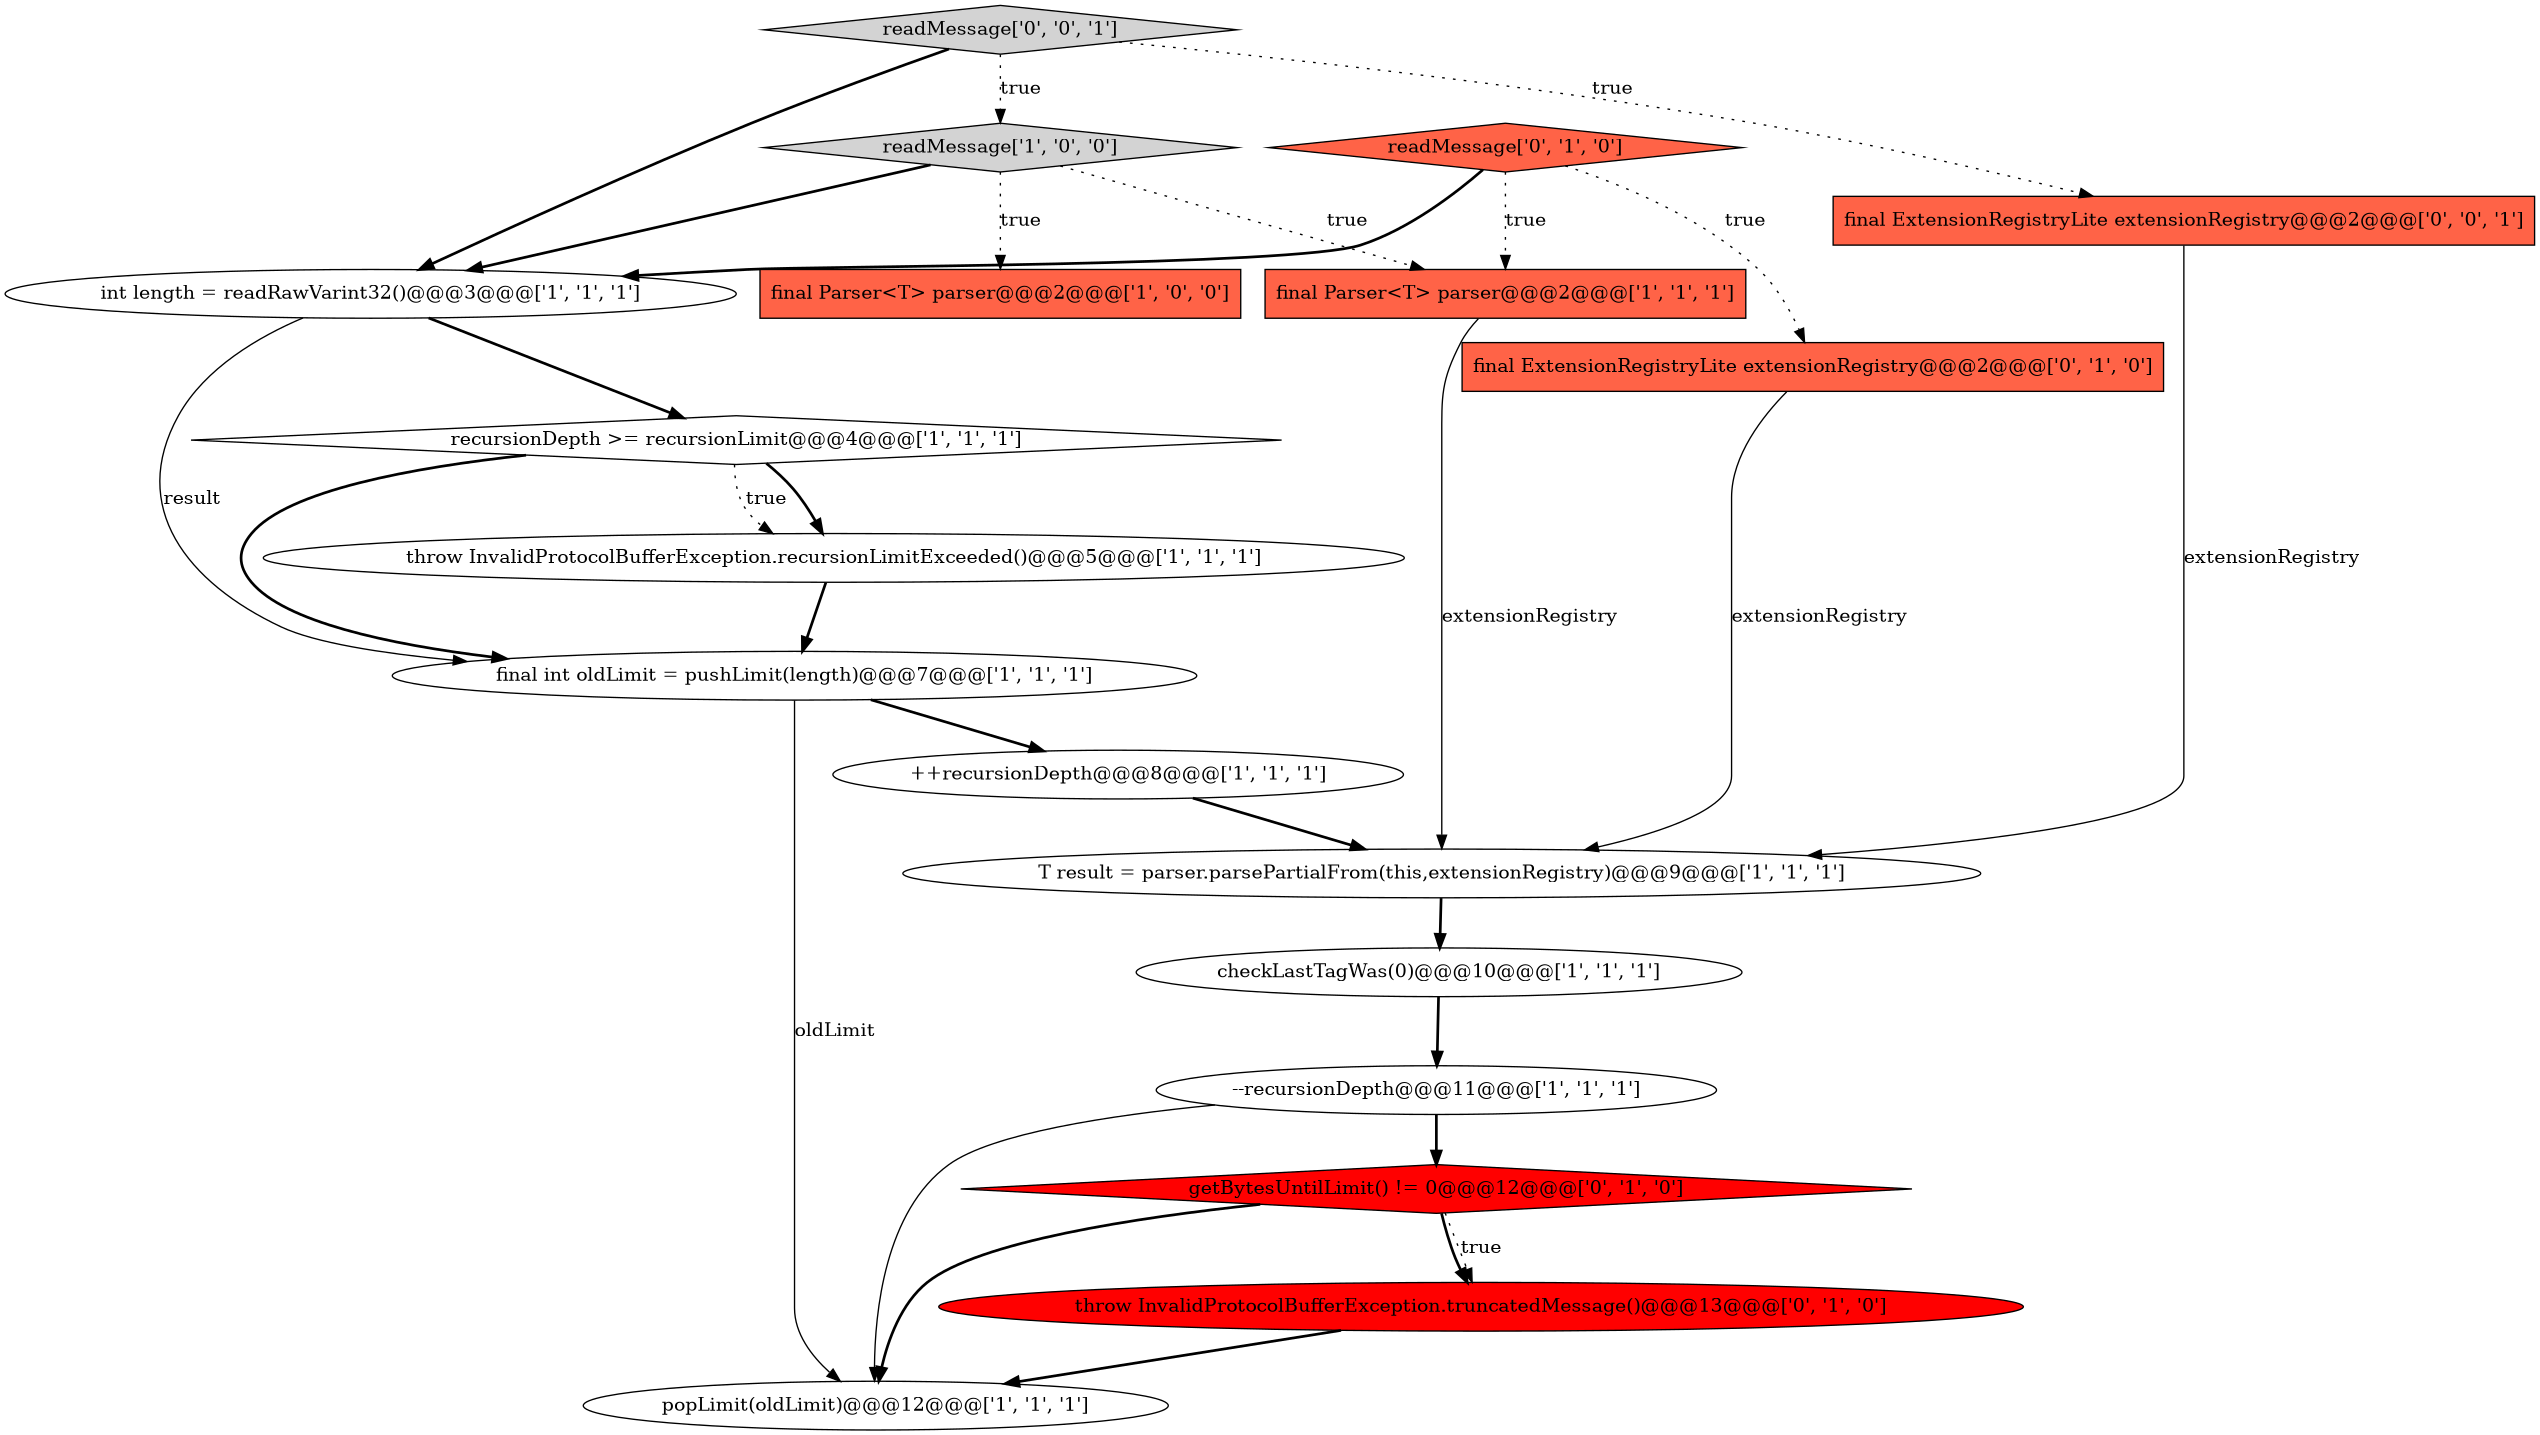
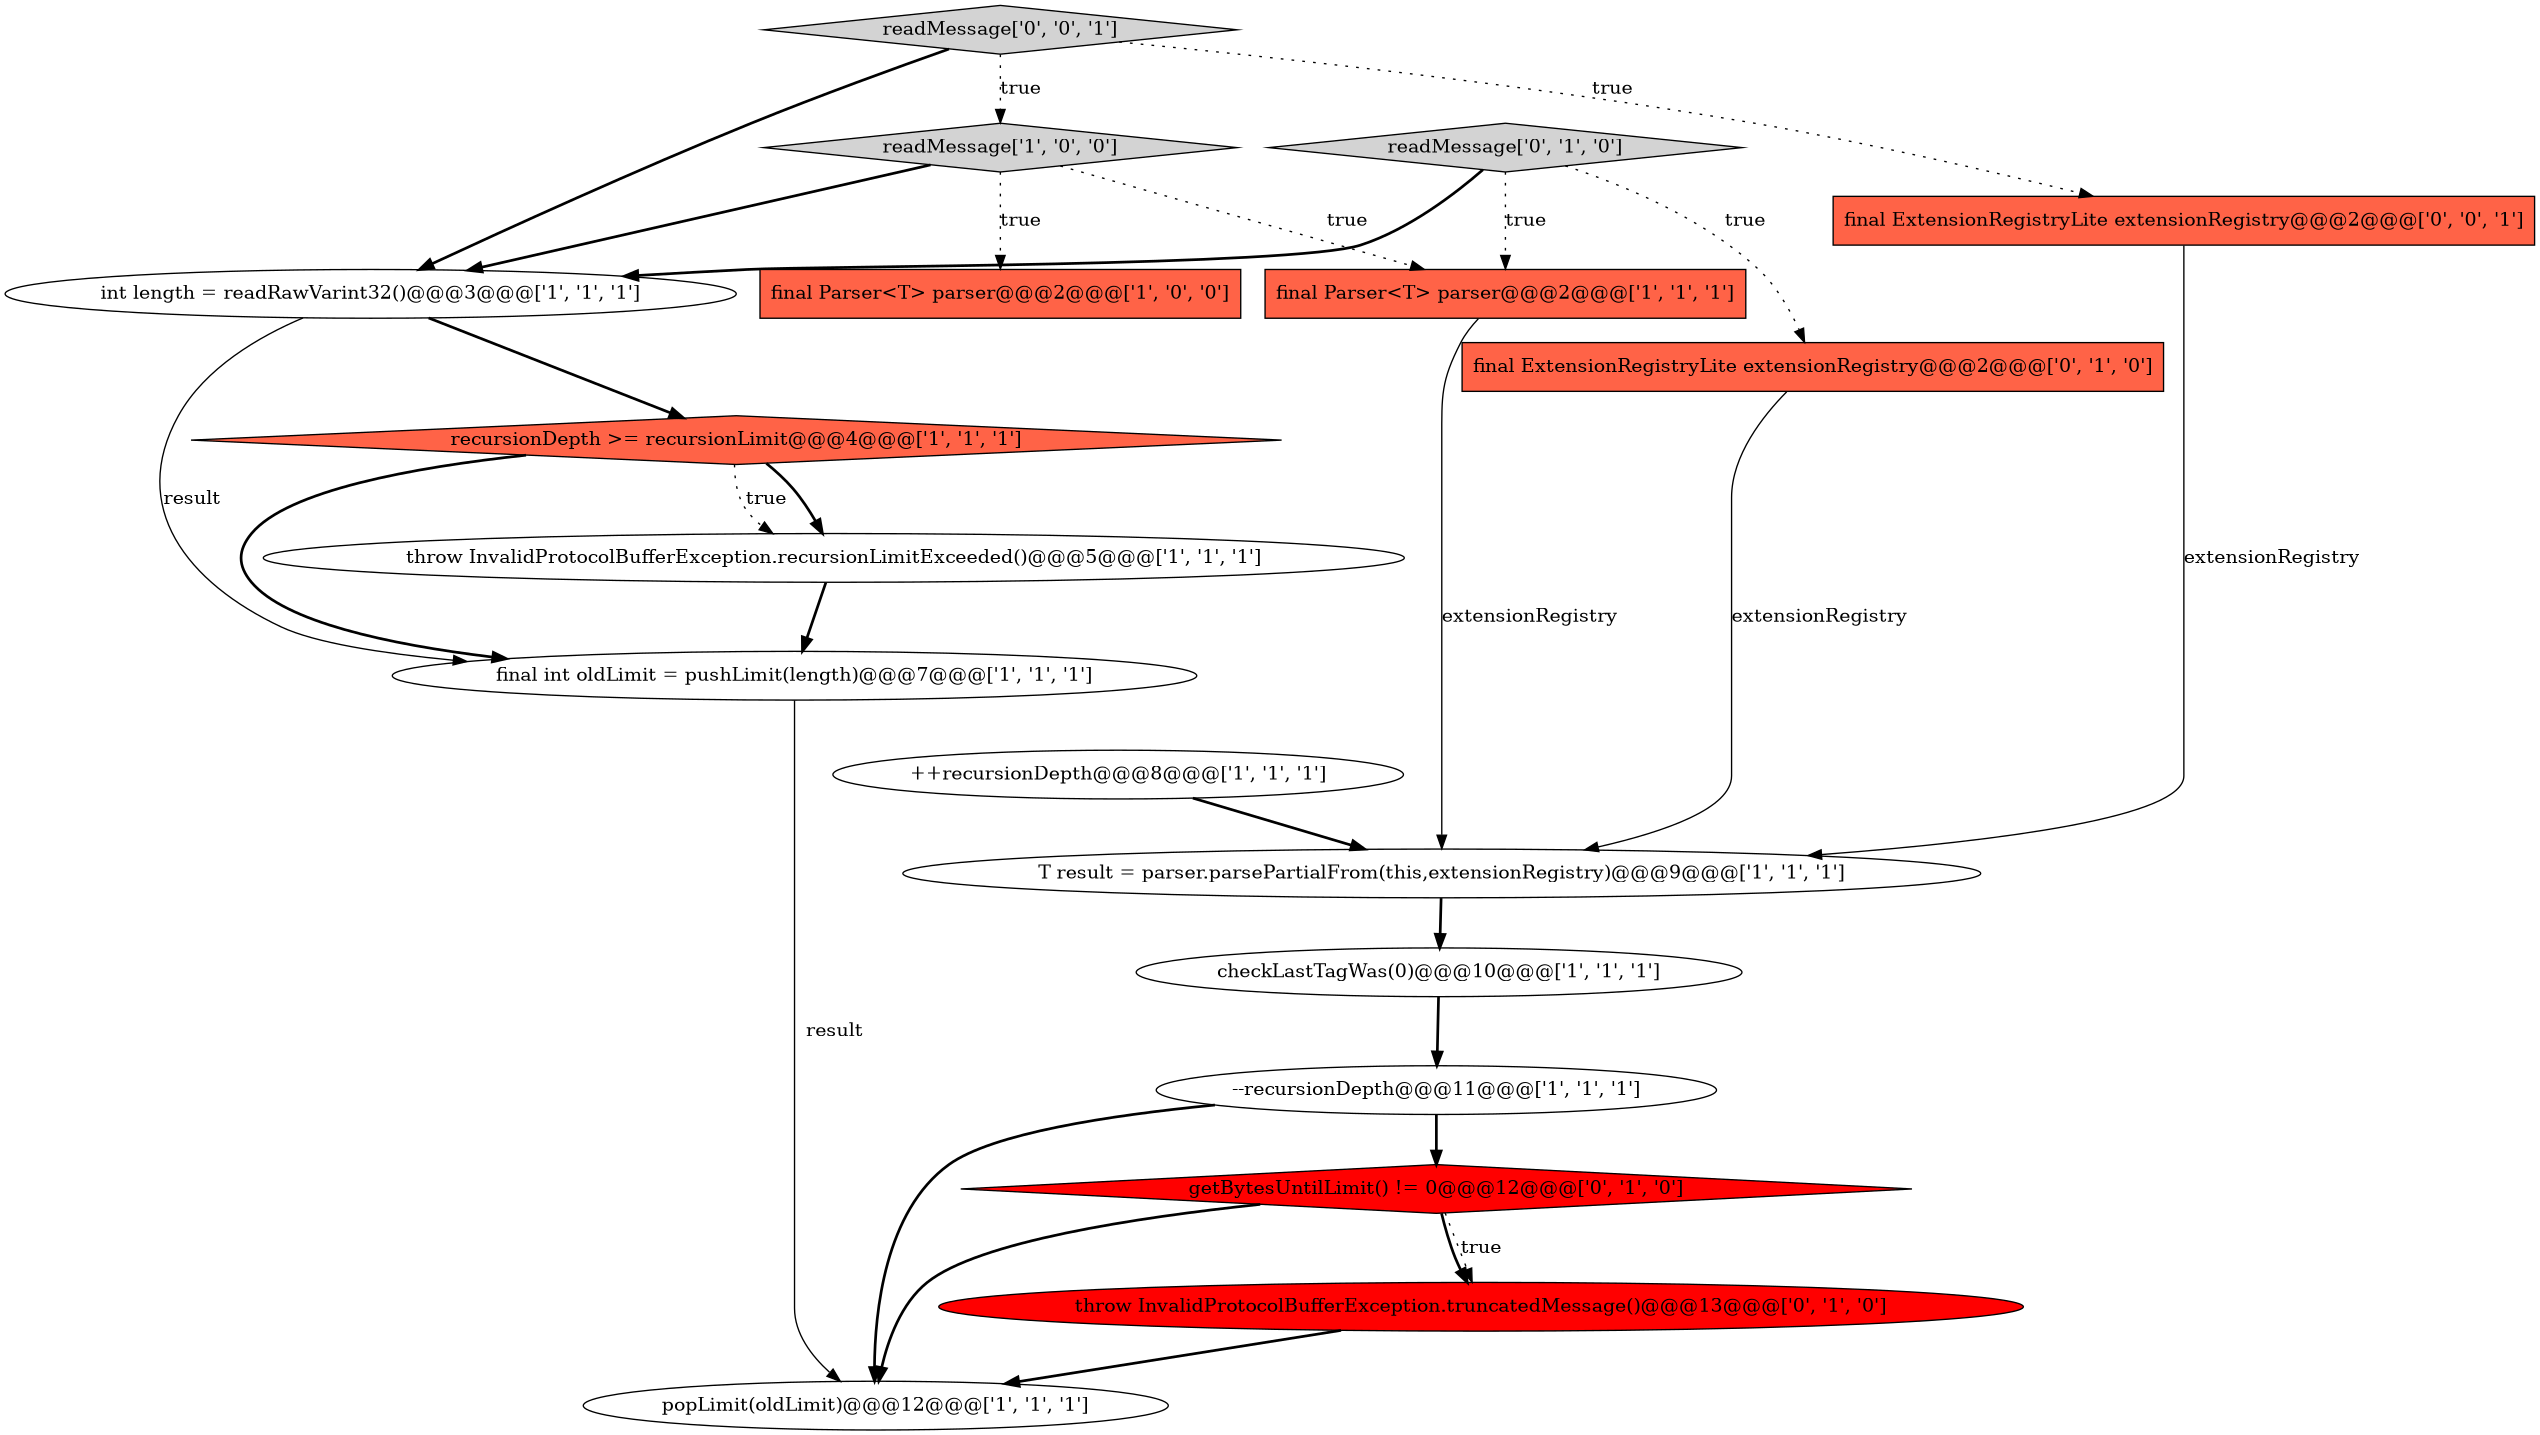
(1505, 148) -> (1505, 148)
(736, 440) -> (736, 440)
(951, 723) -> none
(835, 1031) -> (835, 1031)
(971, 1152) -> (971, 1152)
